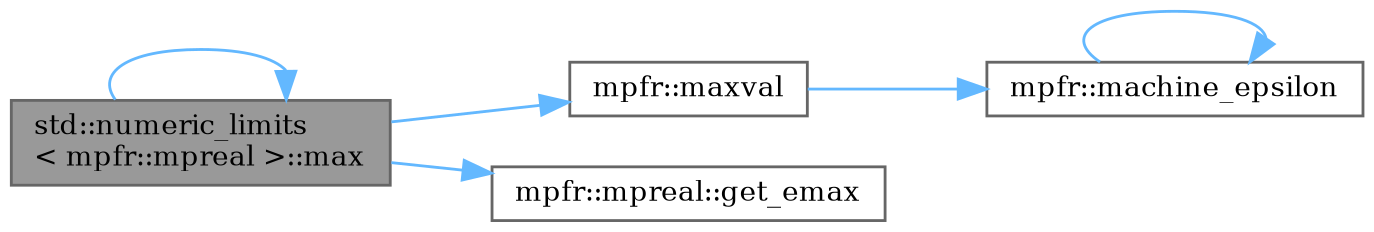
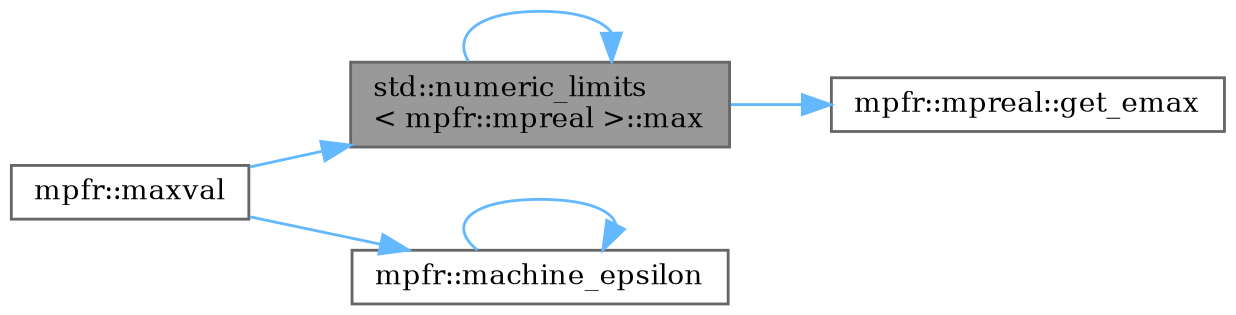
(466, 114) -> (286, 159)
